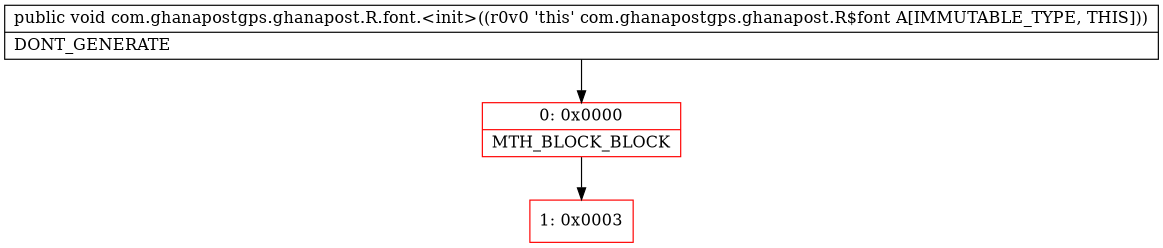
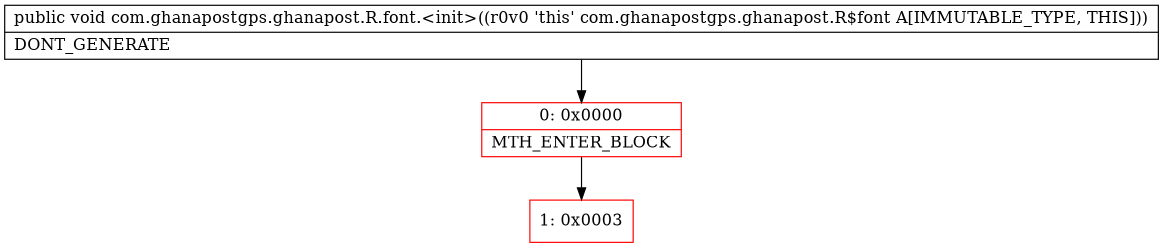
(582, 143) -> (582, 143)
